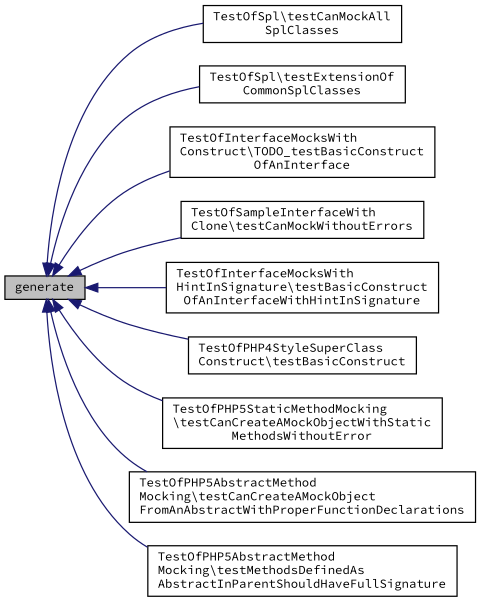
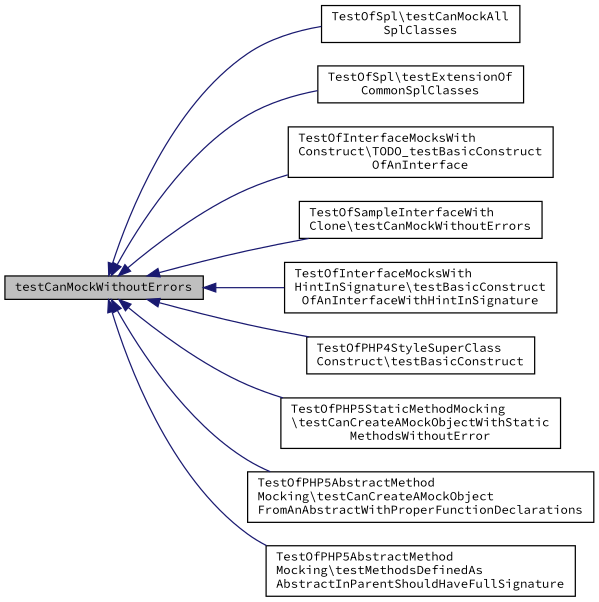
(45, 288) -> (104, 288)
